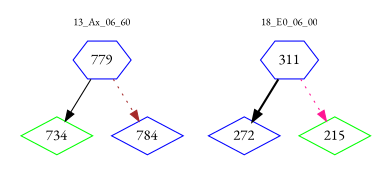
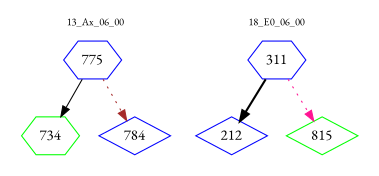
(102, 23) -> (96, 23)
(102, 60) -> (93, 60)
(57, 136) -> (51, 136)
(244, 136) -> (232, 136)
(335, 136) -> (322, 136)
